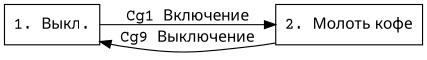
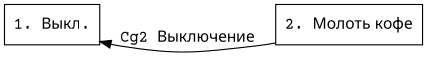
(182, 25) -> none
(188, 38) -> (188, 38)
